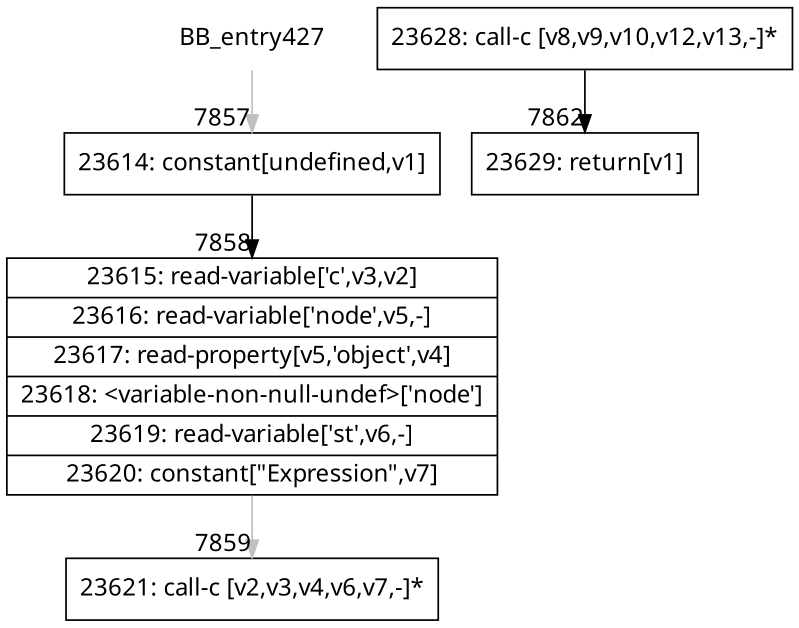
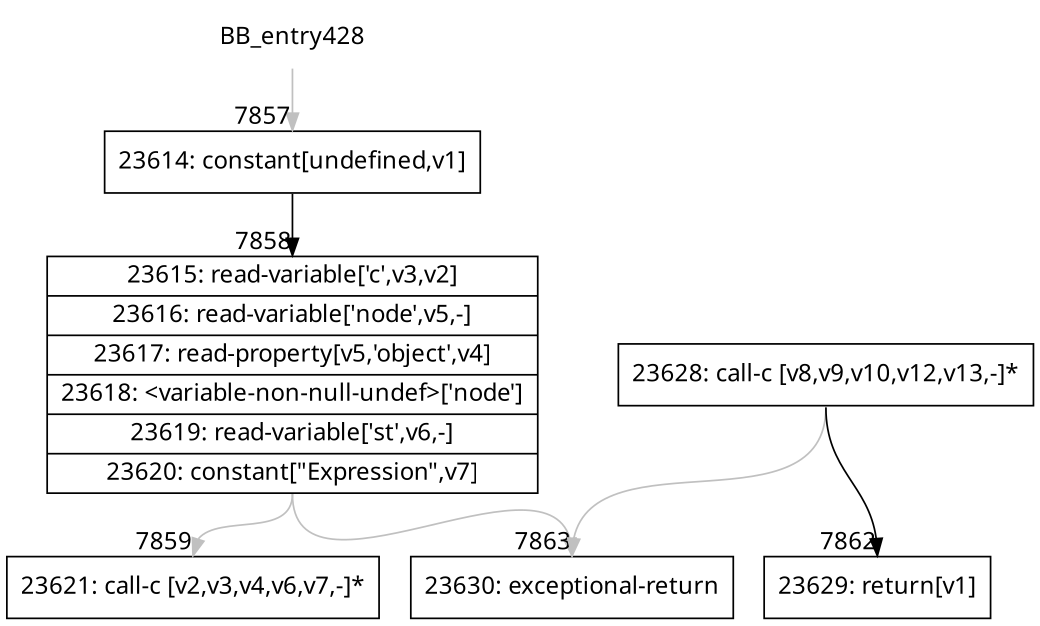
(252, 39) -> (292, 38)
none -> (572, 587)
